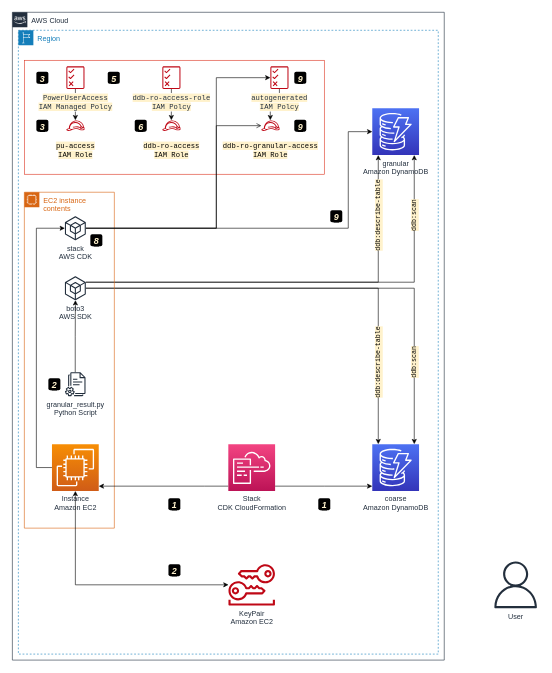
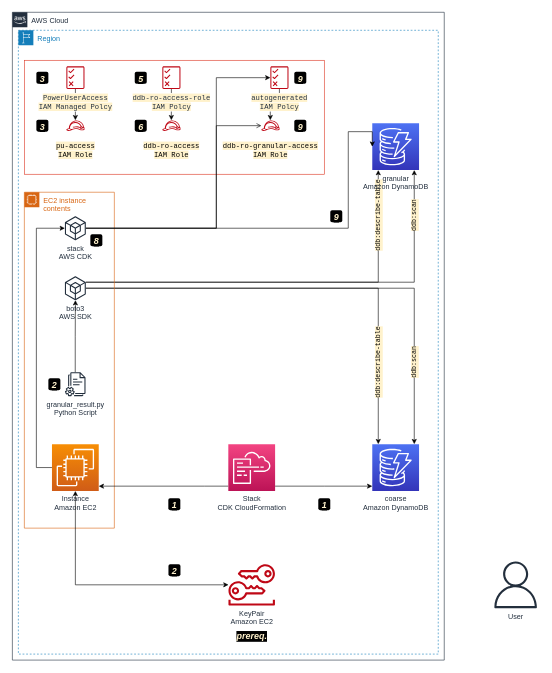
(114, 78) -> (141, 78)
(396, 132) -> (396, 147)
none -> (252, 636)
